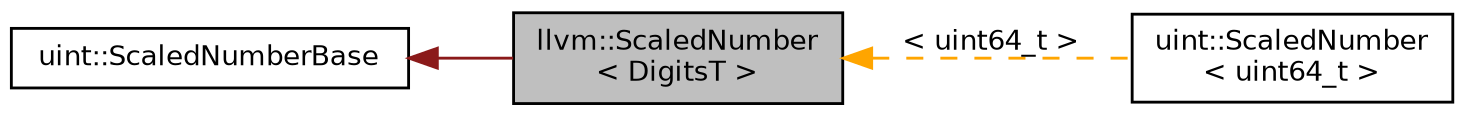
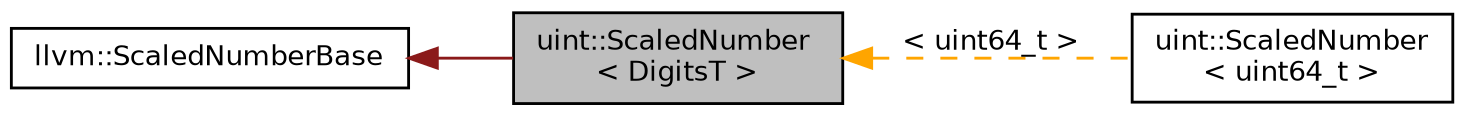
(210, 58) -> (210, 58)
(678, 58) -> (678, 58)
